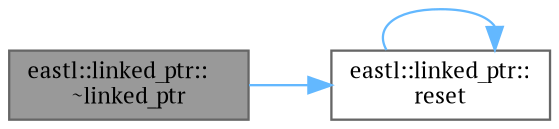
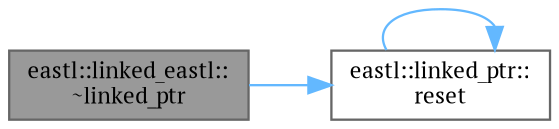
(129, 85) -> (129, 85)
